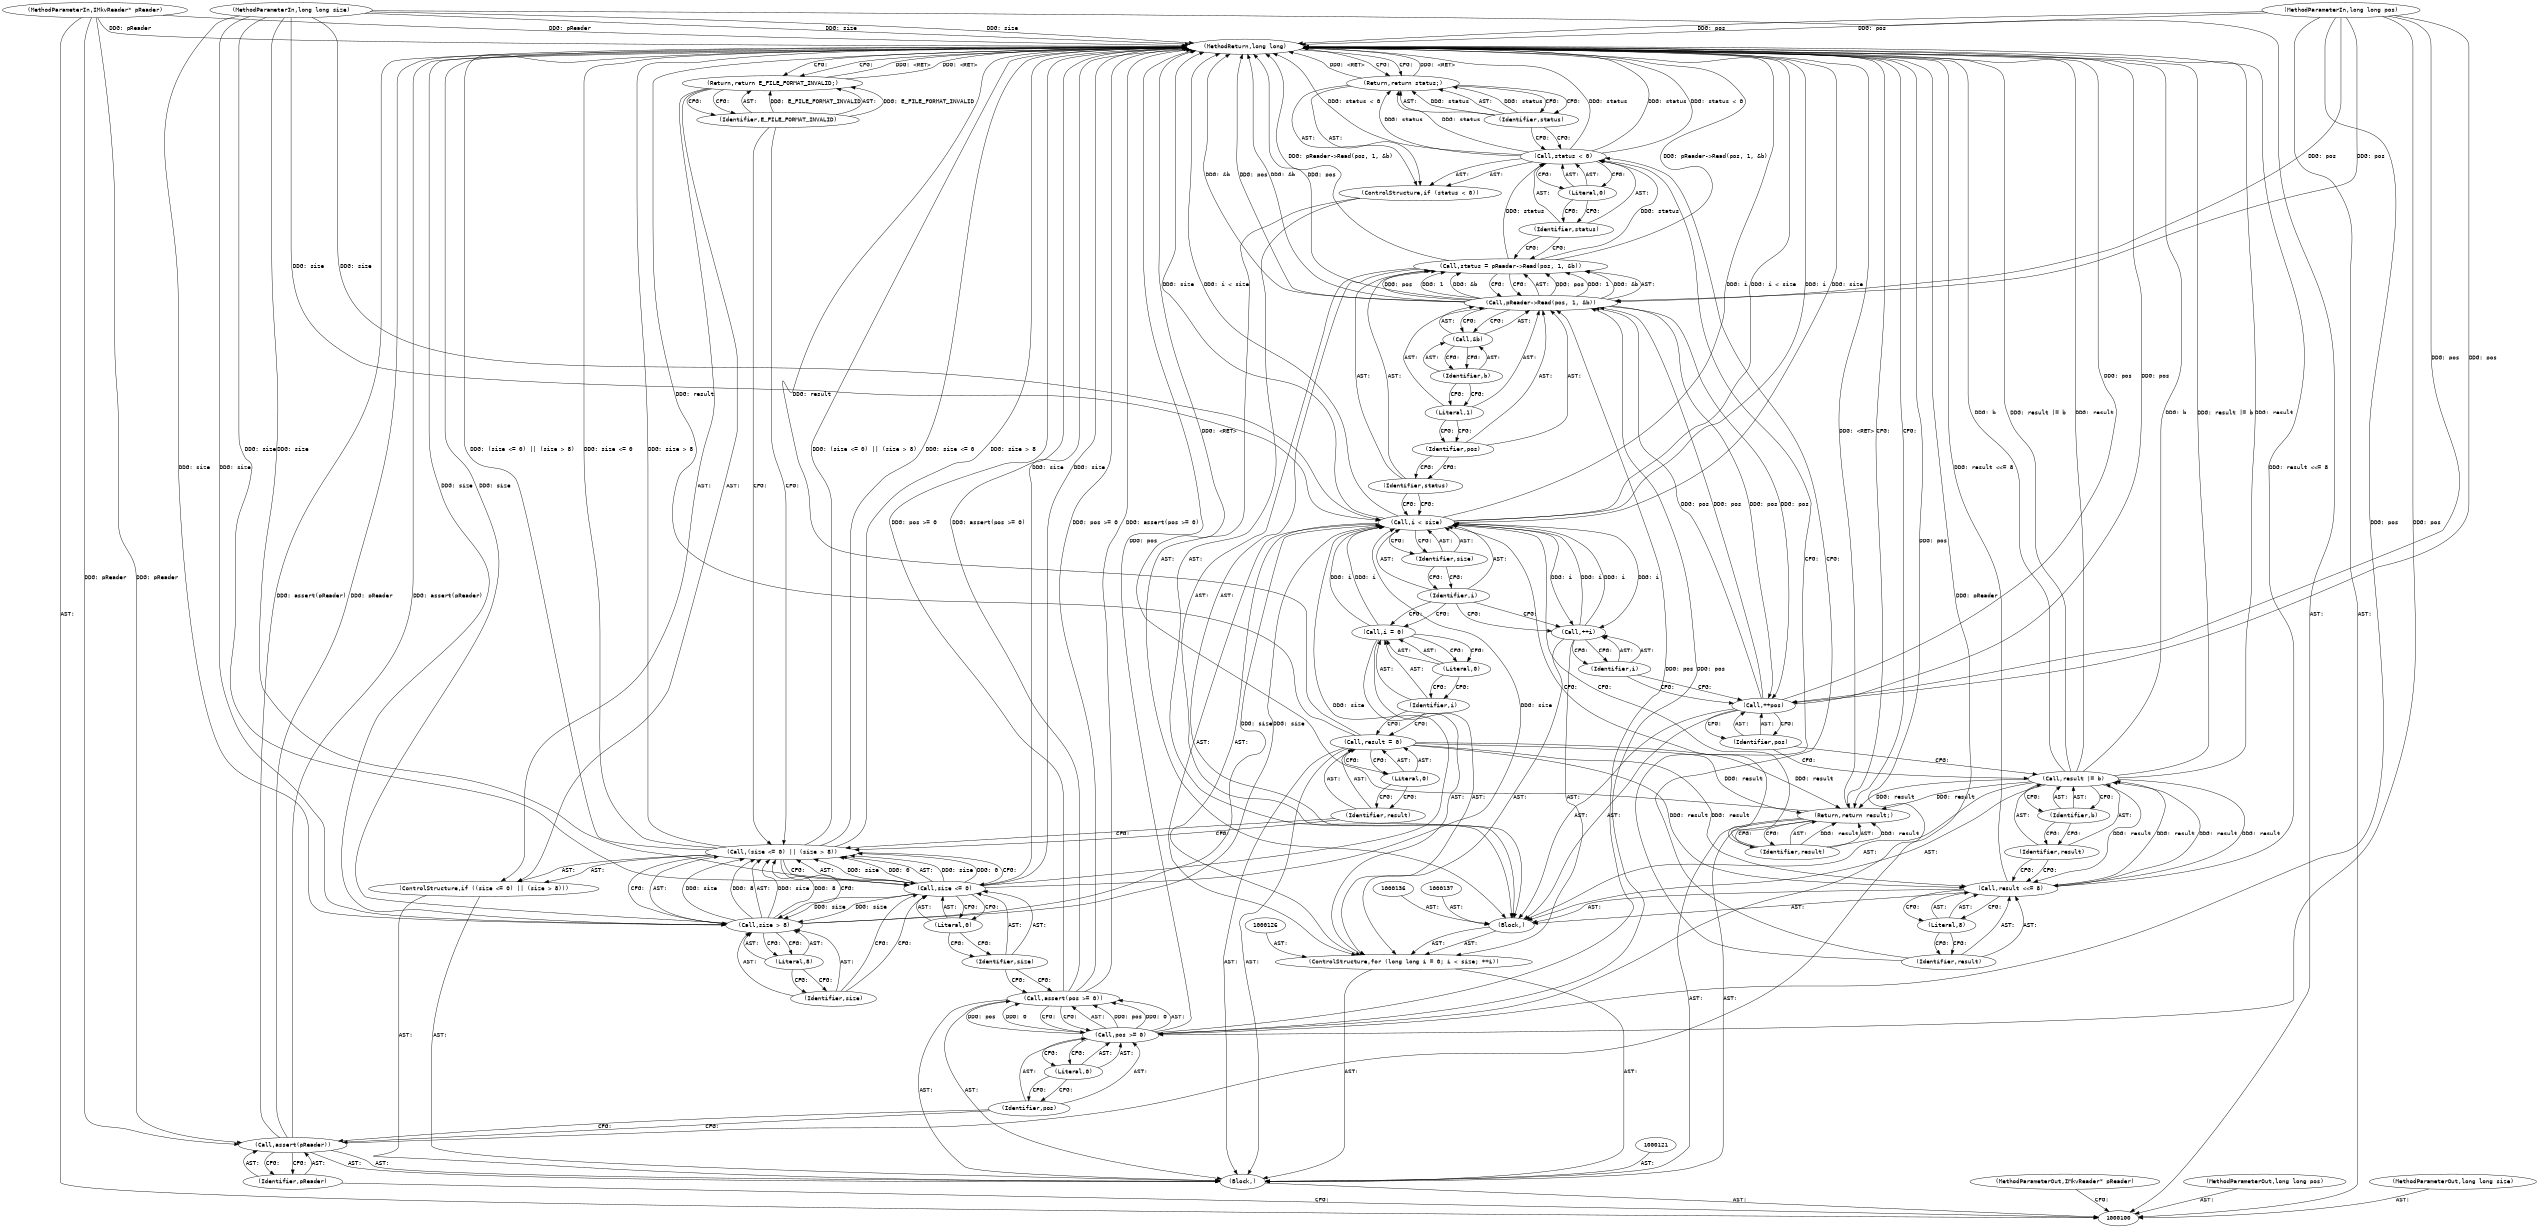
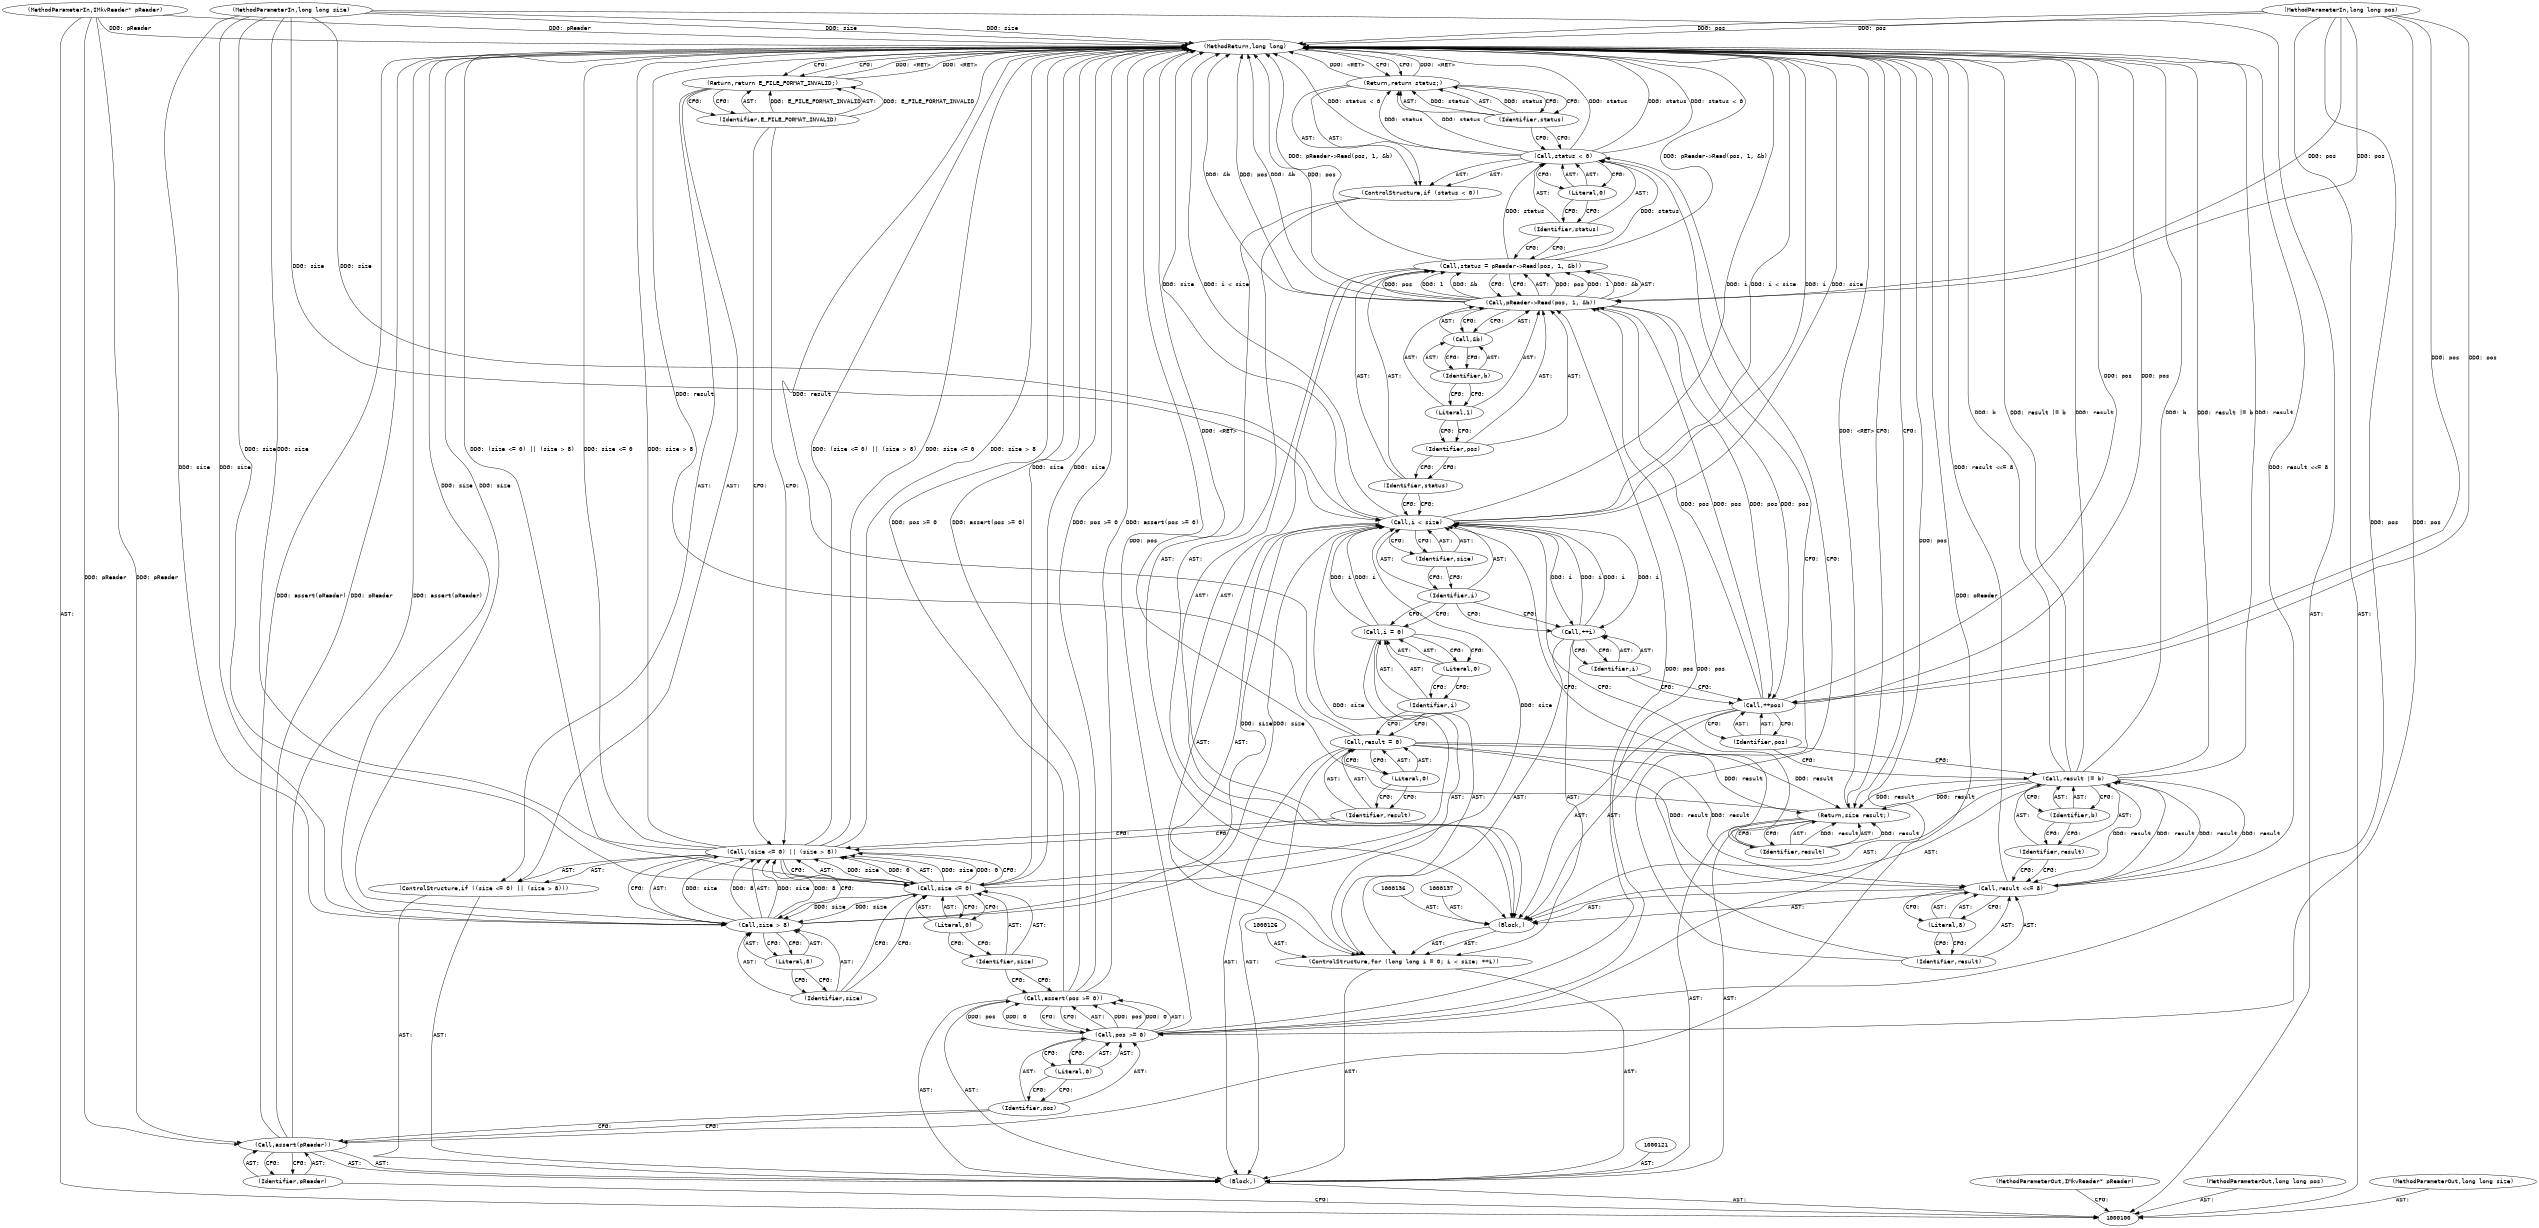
(1854, 816) -> (1854, 816)
